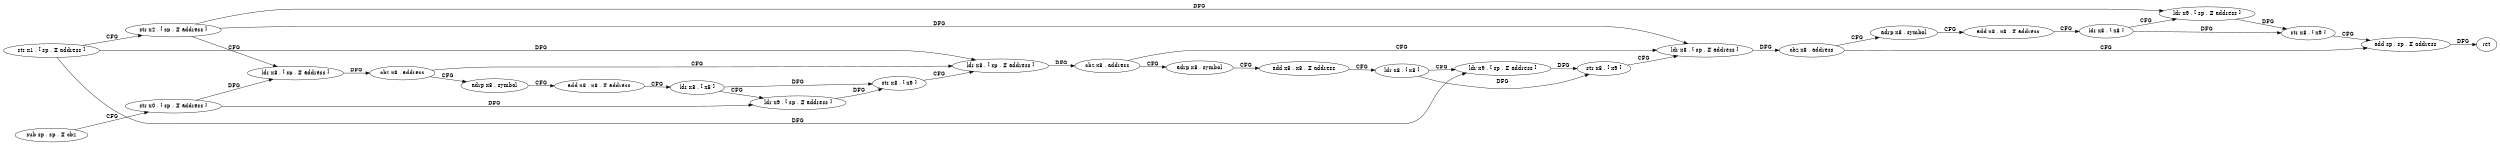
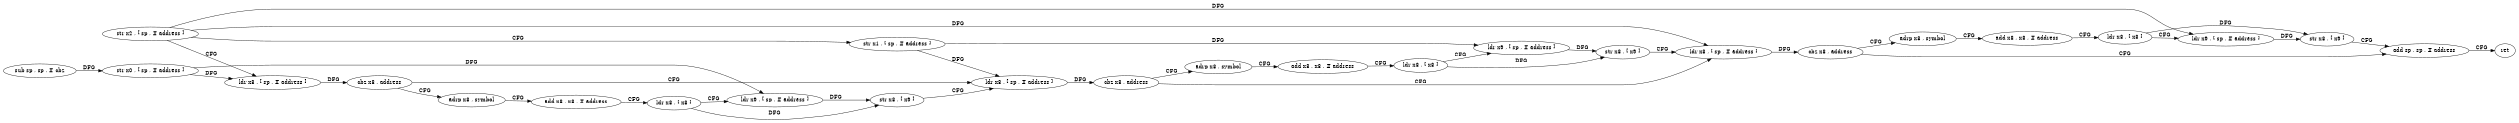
(110, 41) -> (519, 41)
(2463, 42) -> (2482, 48)
(112, 117) -> (89, 68)
